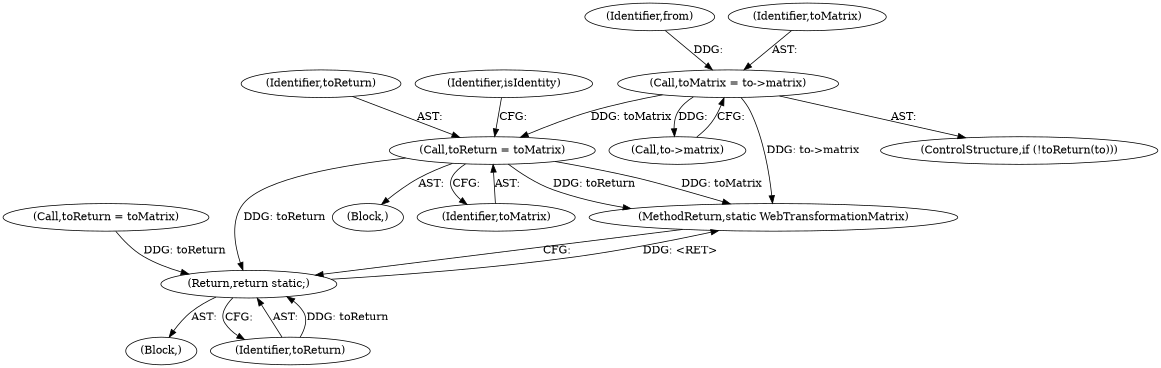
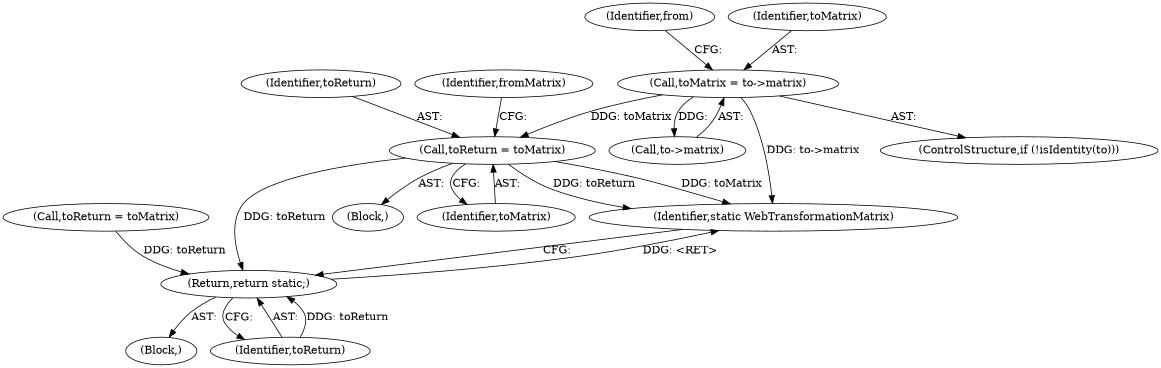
(710, 50) -> (710, 50)
(504, 84) -> (504, 84)
(733, 117) -> (733, 117)
(1019, 151) -> (1019, 151)
(773, 217) -> (773, 217)
